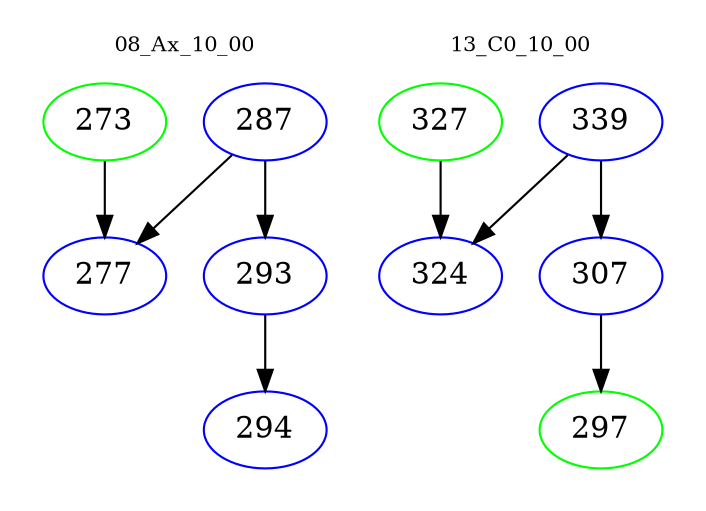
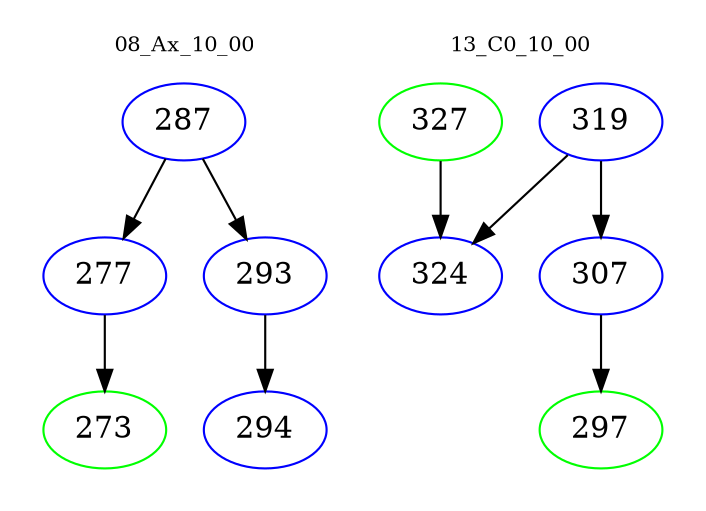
(601, 122) -> (601, 122)
(105, 188) -> (105, 342)
